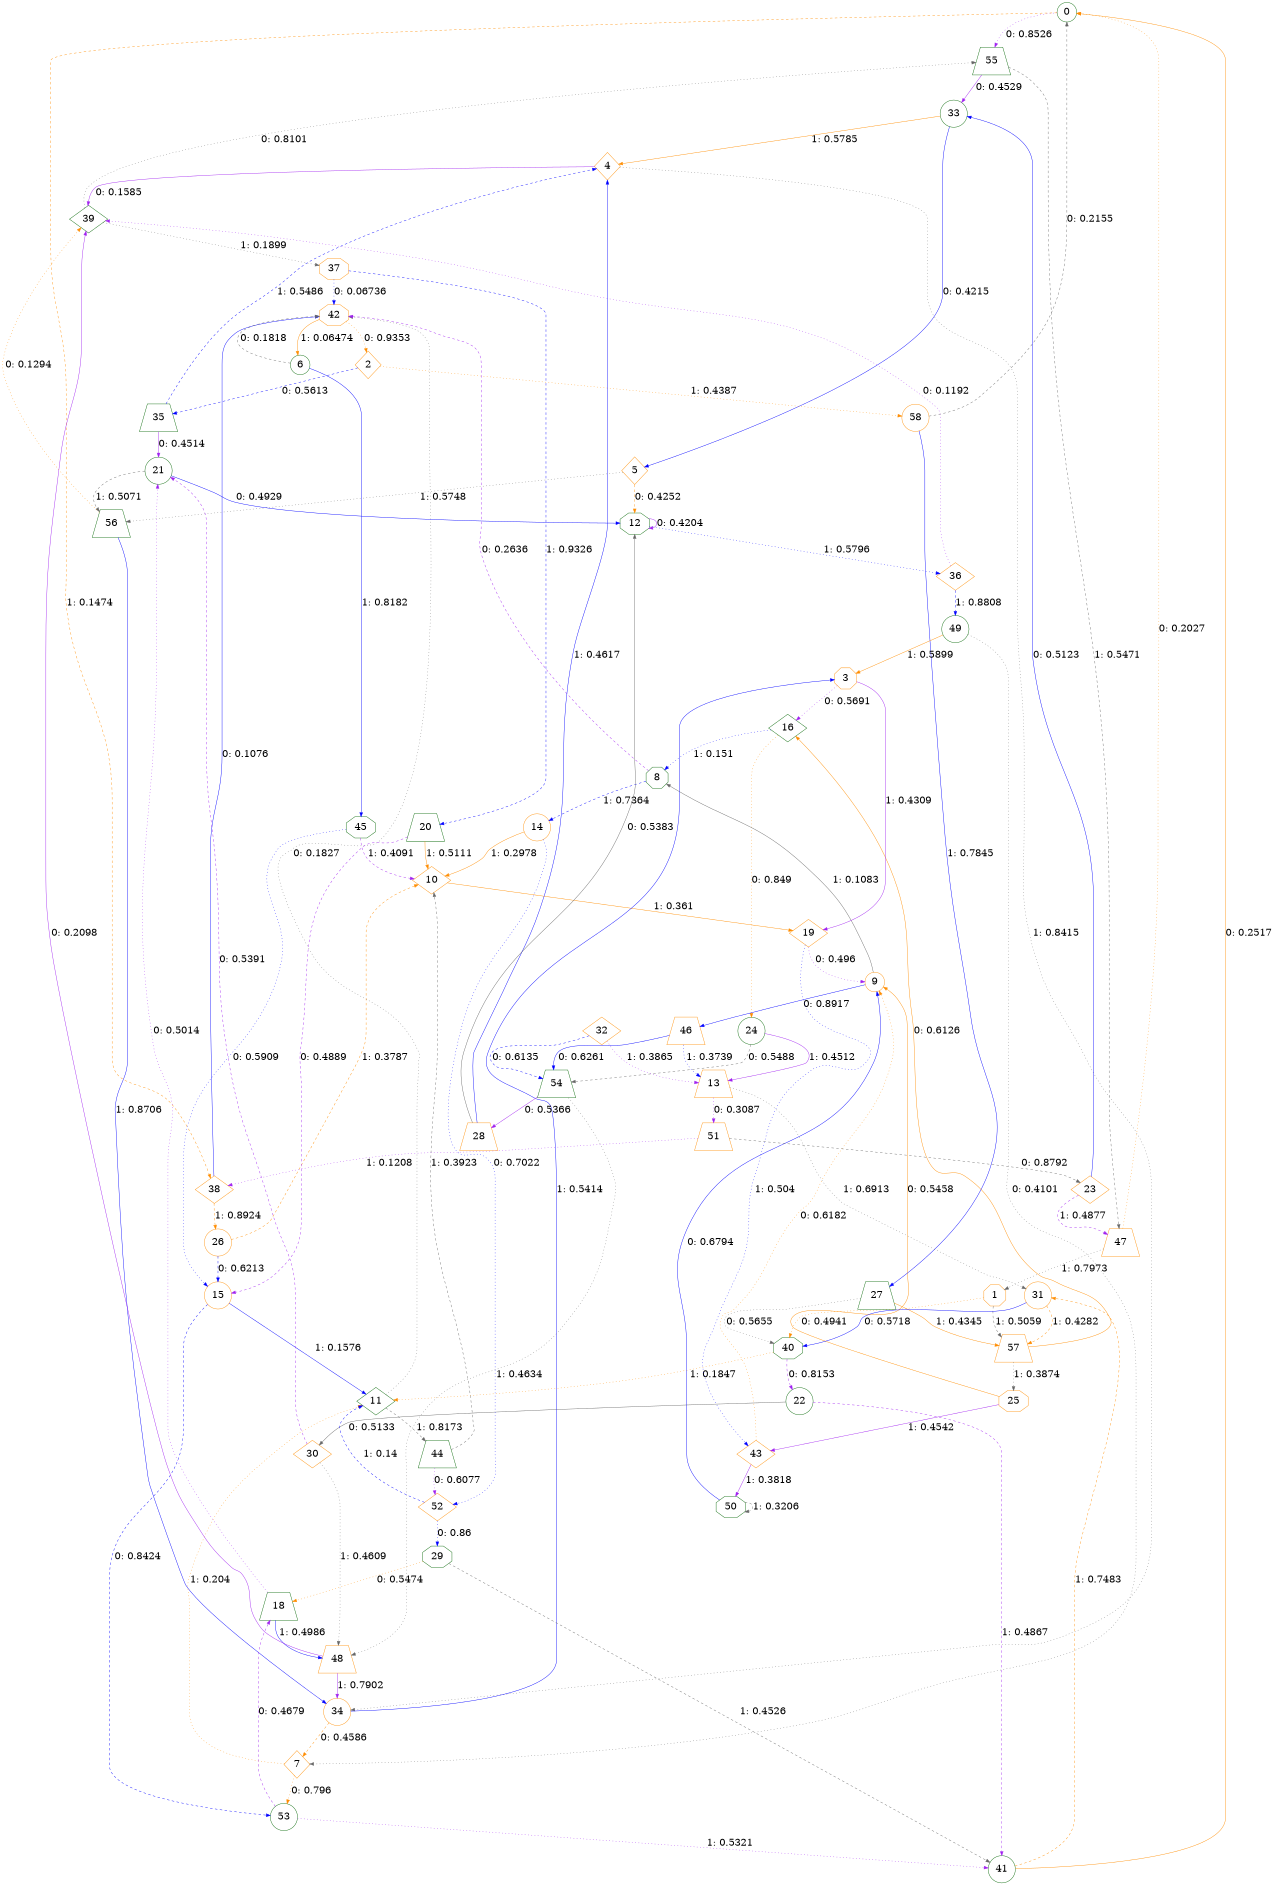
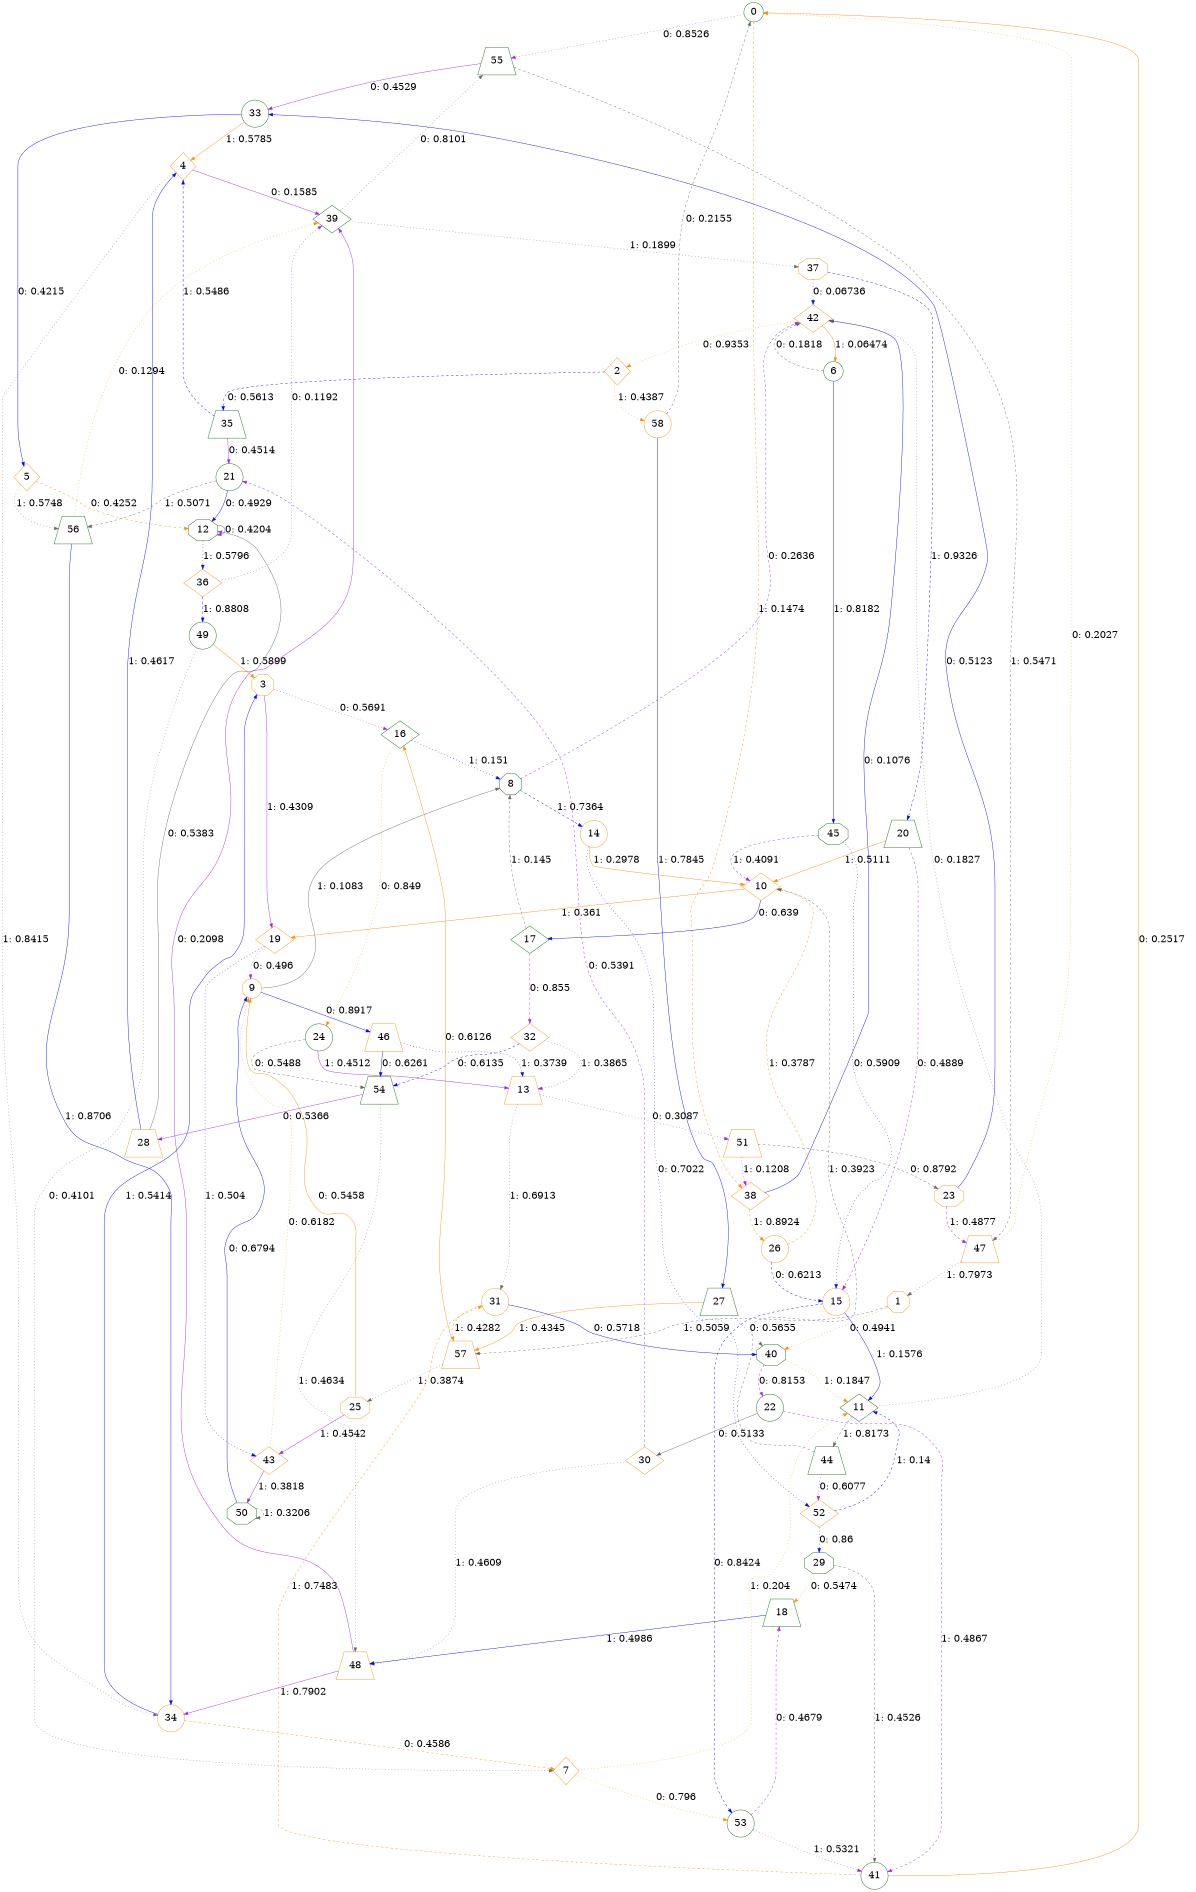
(334, 315) -> (813, 318)
none -> (530, 940)
(156, 1056) -> none
(1090, 1190) -> (949, 1196)
